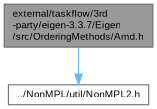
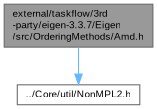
(79, 95) -> (79, 95)
